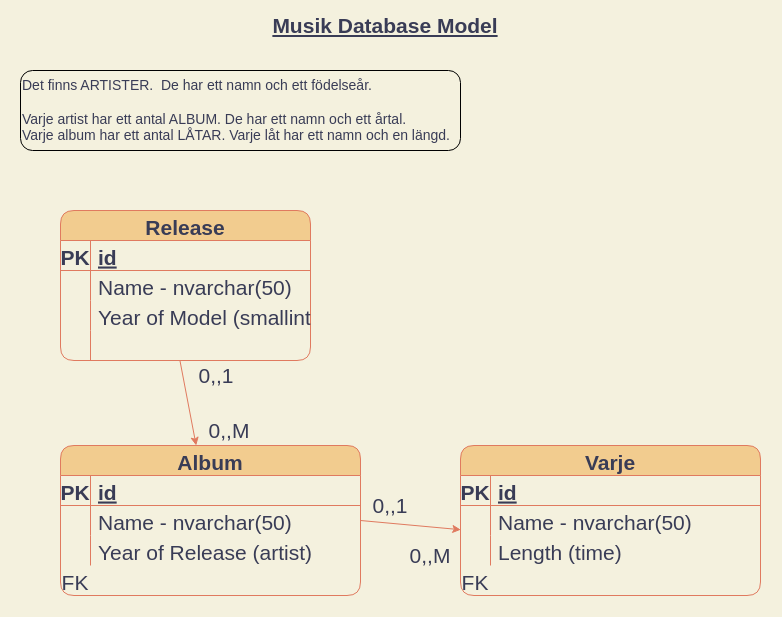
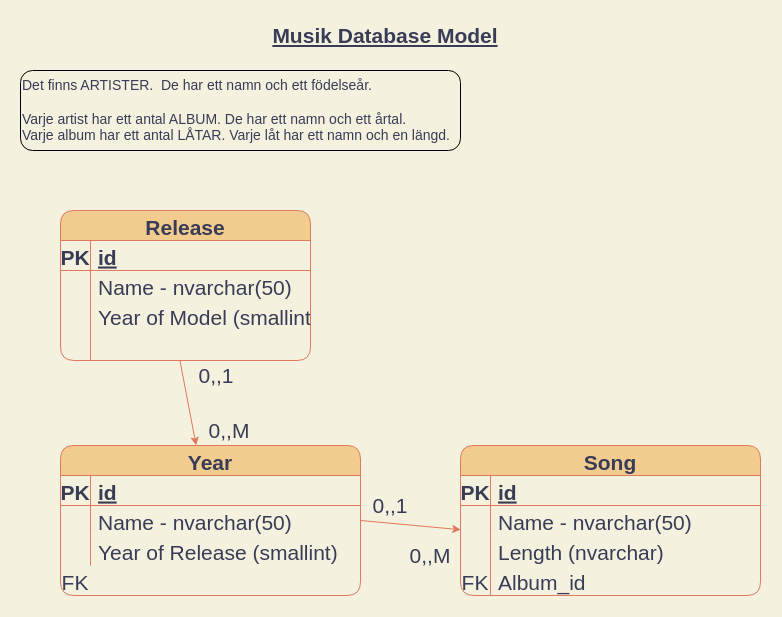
(386, 26) -> (386, 36)
(210, 463) -> (210, 463)
(610, 463) -> (610, 463)
(225, 553) -> (232, 553)
(569, 553) -> (595, 553)
none -> (626, 581)
